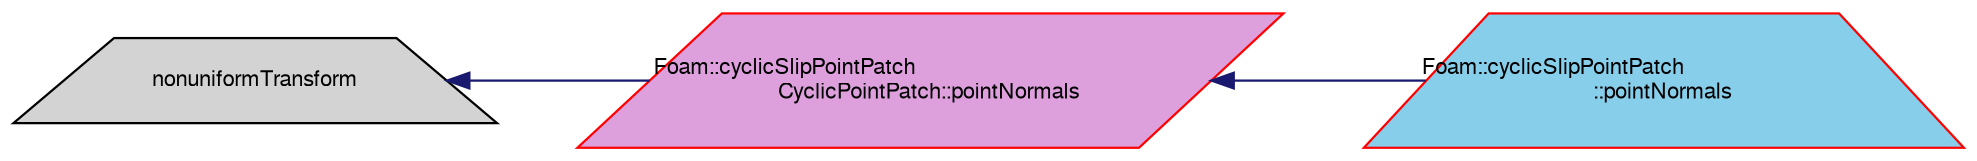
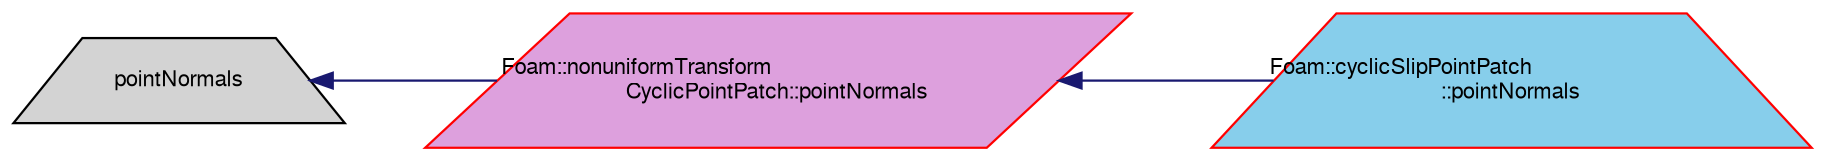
(255, 81) -> (179, 81)
(930, 81) -> (778, 81)
